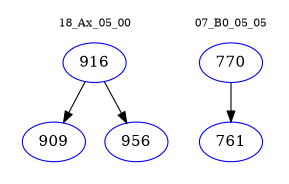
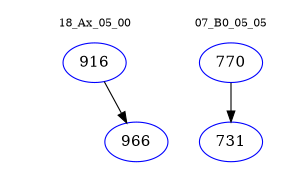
(54, 142) -> none
(136, 142) -> (136, 142)
(231, 142) -> (231, 142)
